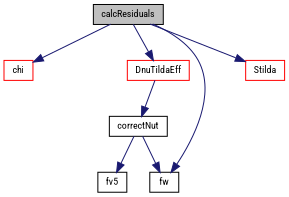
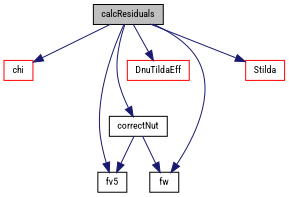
none -> (102, 92)
(150, 94) -> (117, 67)
